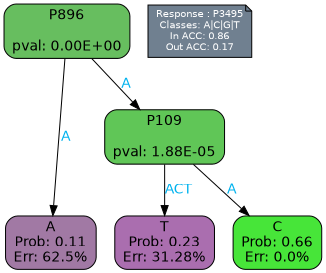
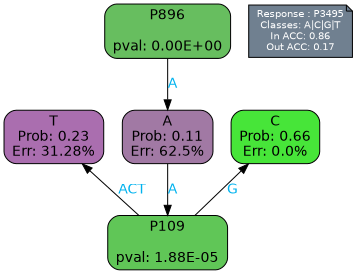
(112, 80) -> (168, 185)
(232, 190) -> (233, 190)
